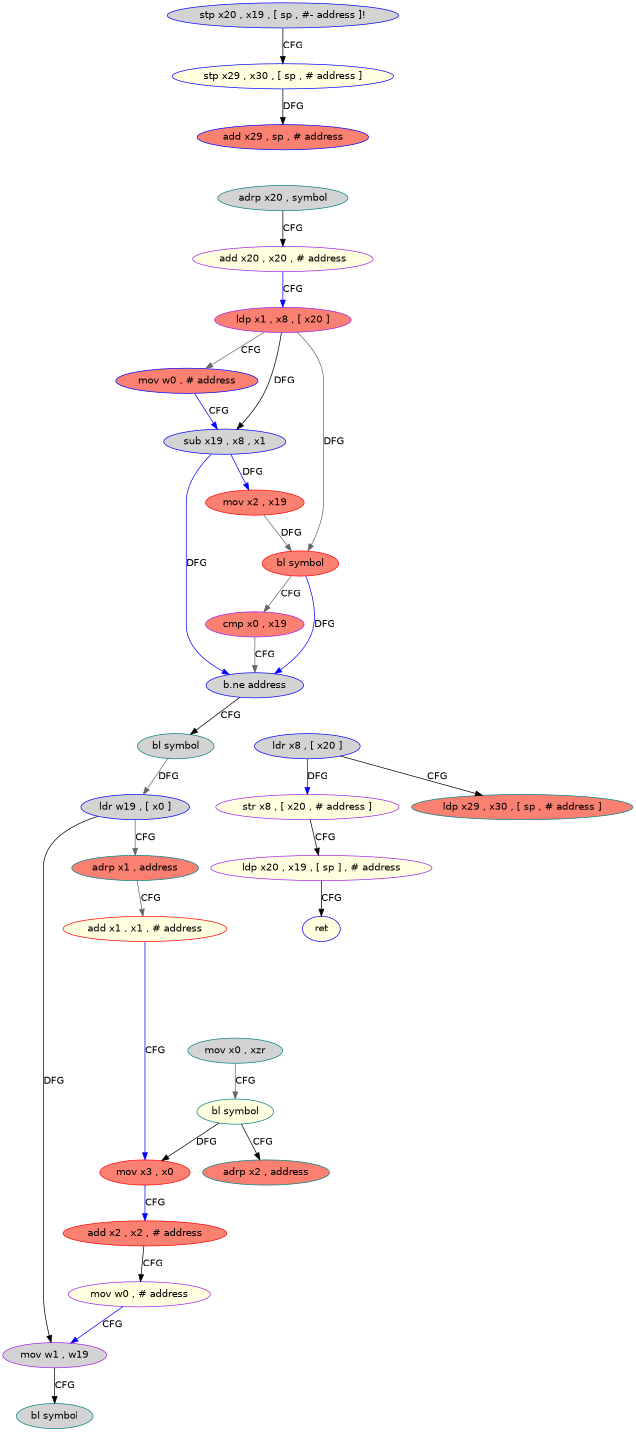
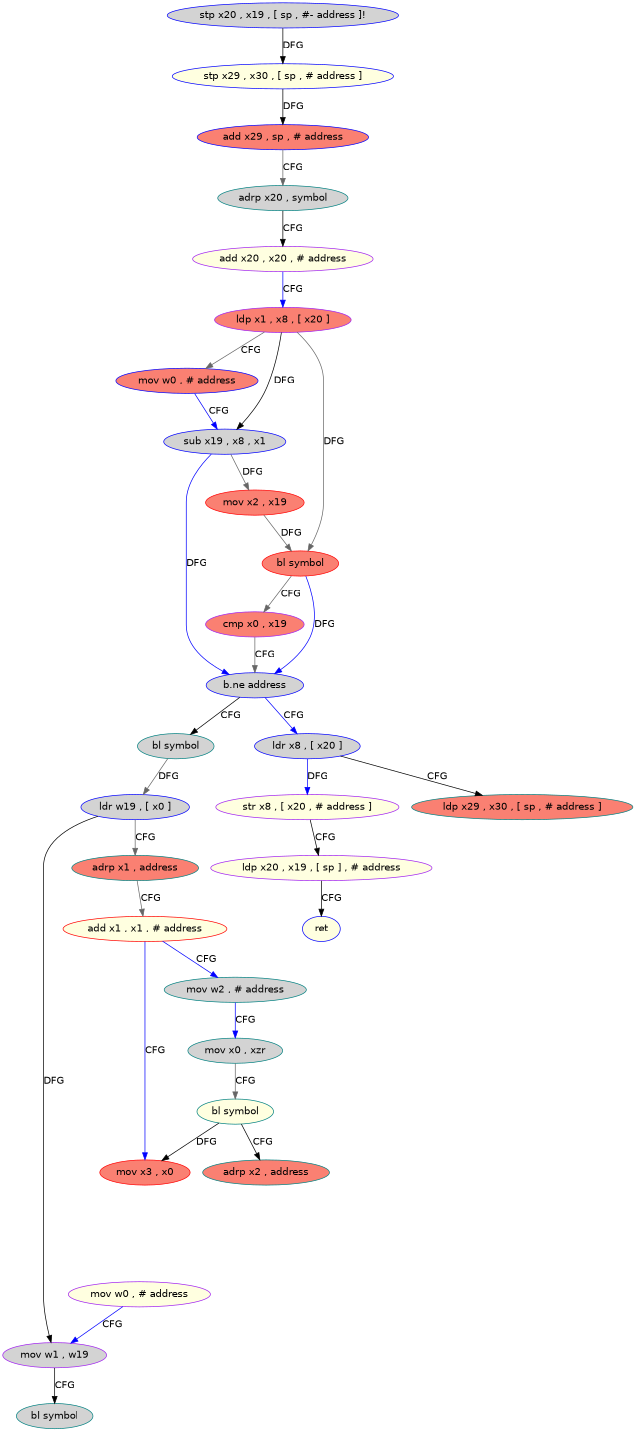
(293, 46) -> (293, 46)
none -> (283, 164)
(238, 469) -> (238, 469)
none -> (279, 713)
none -> (235, 990)
(145, 1233) -> none
